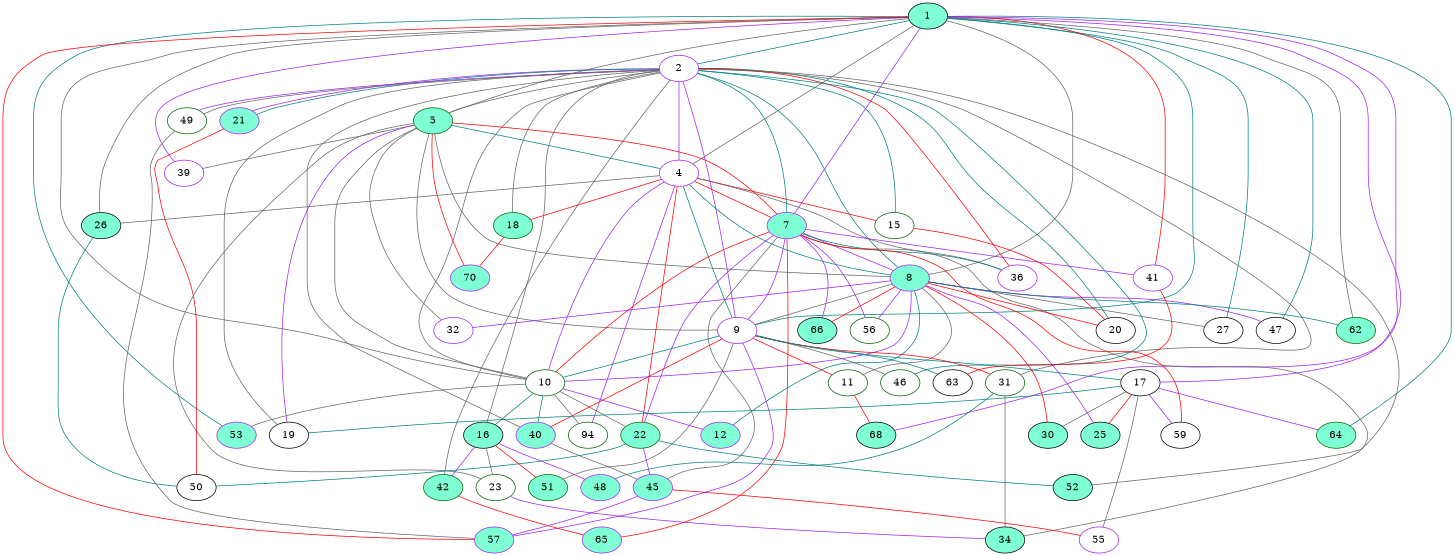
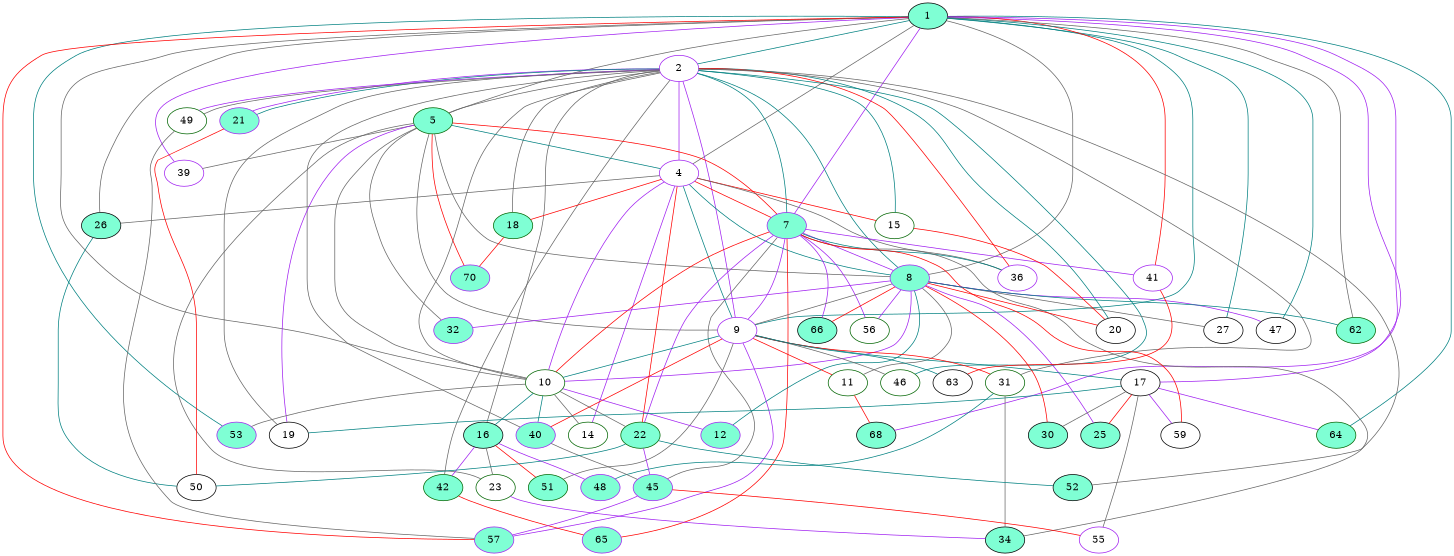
(453, 330) -> (453, 330)
(588, 435) -> (588, 435)
